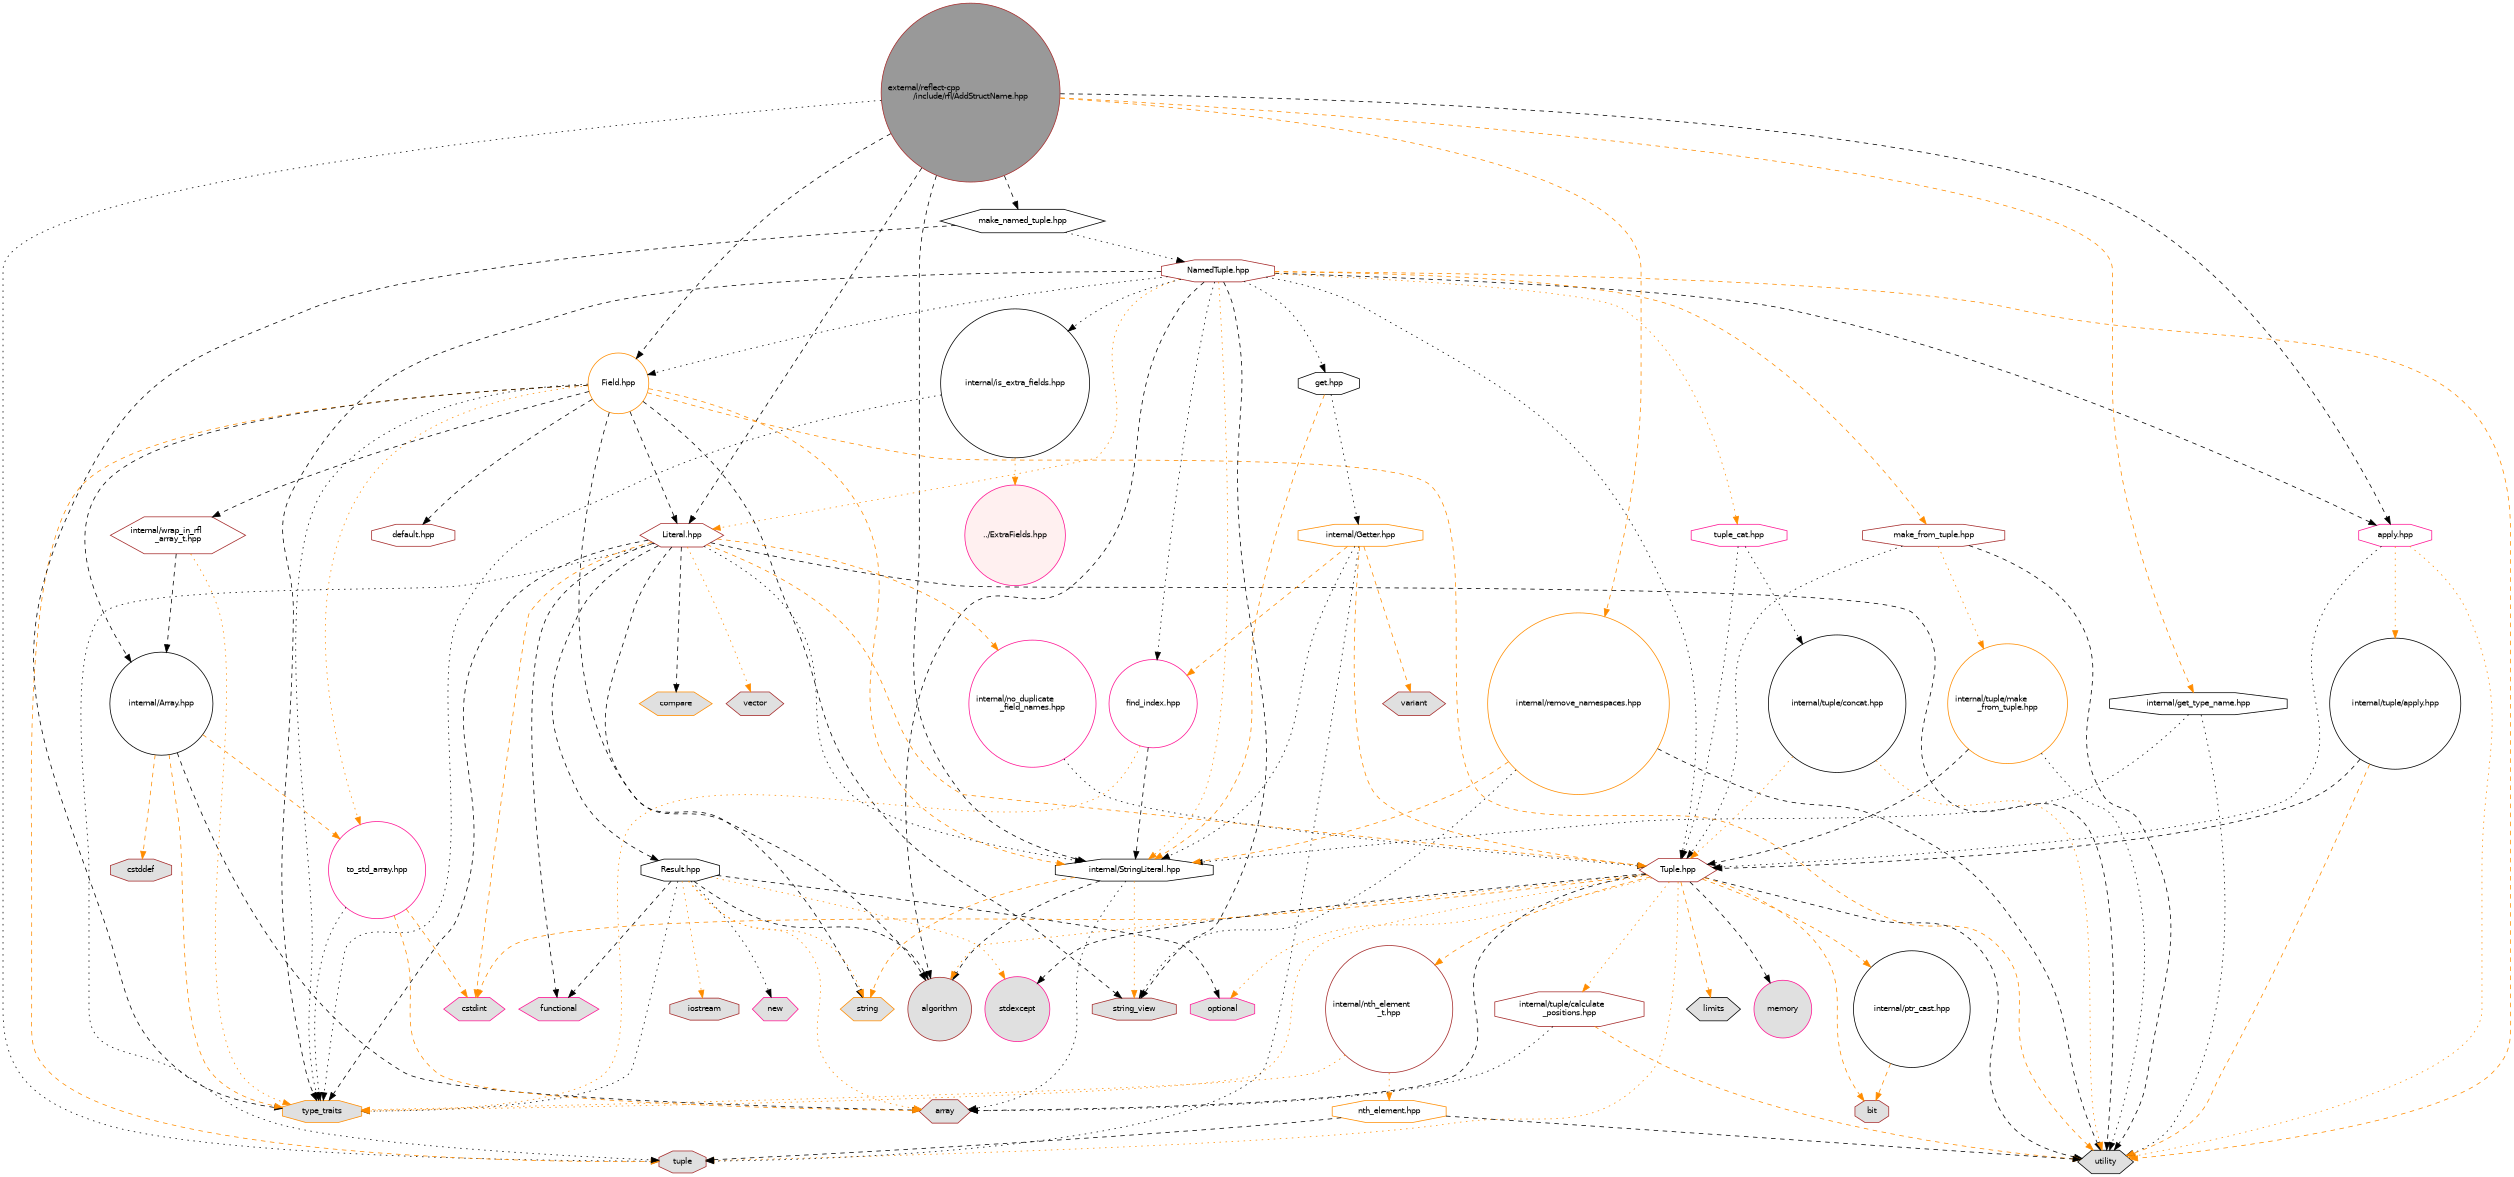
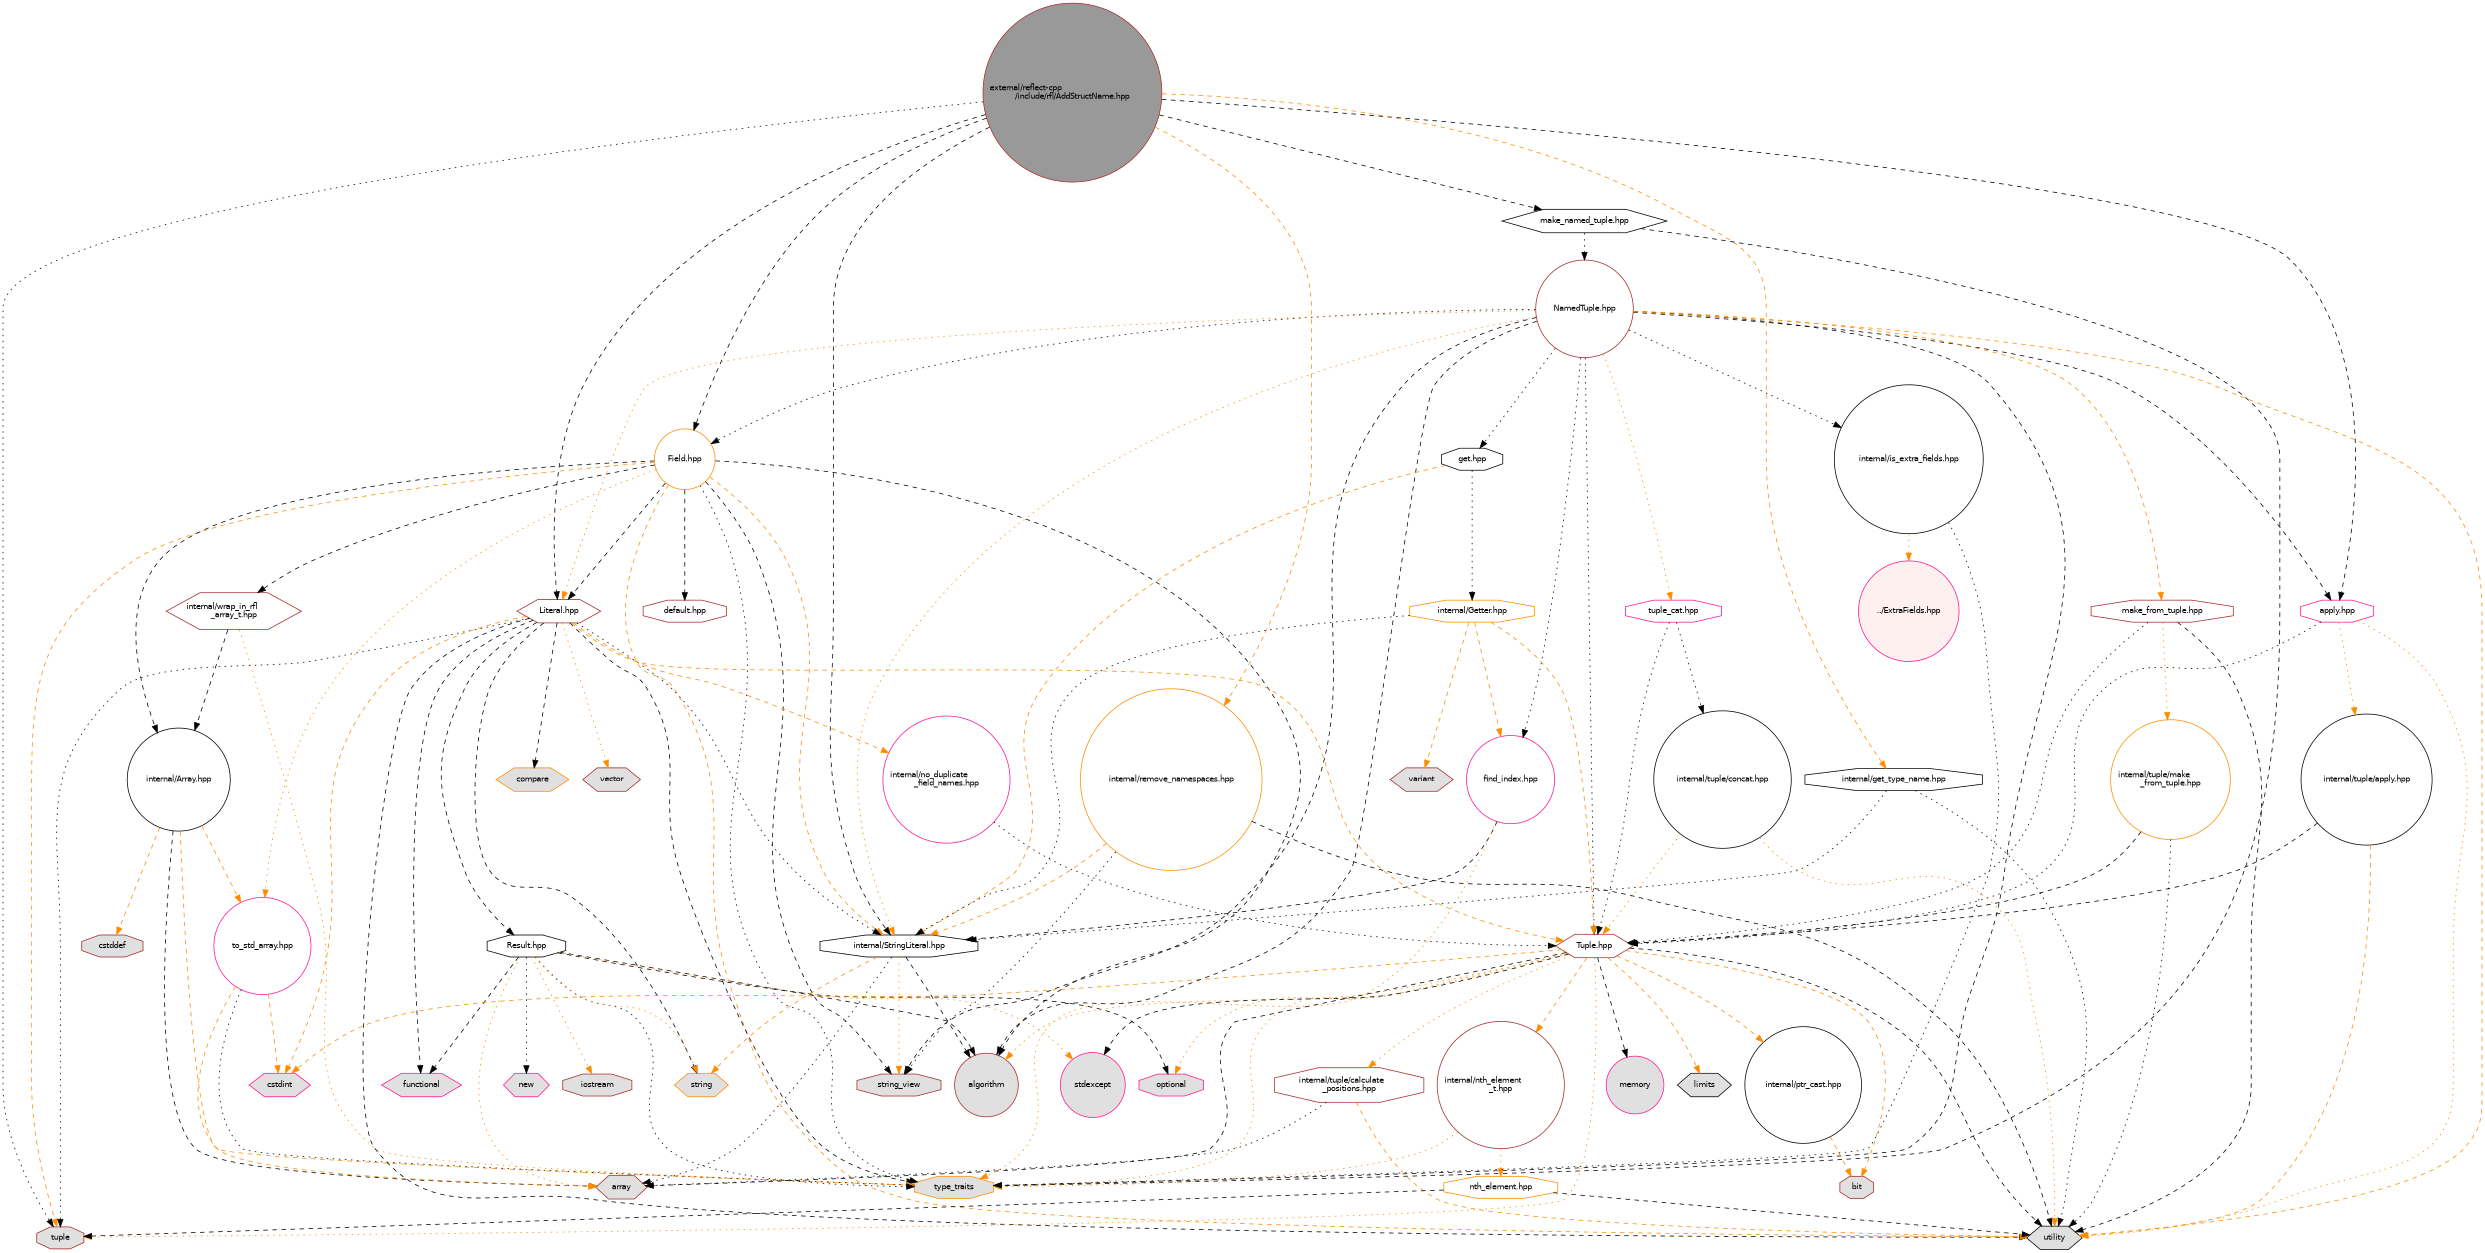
(1218, 271) -> (1585, 309)
(1267, 1059) -> none
